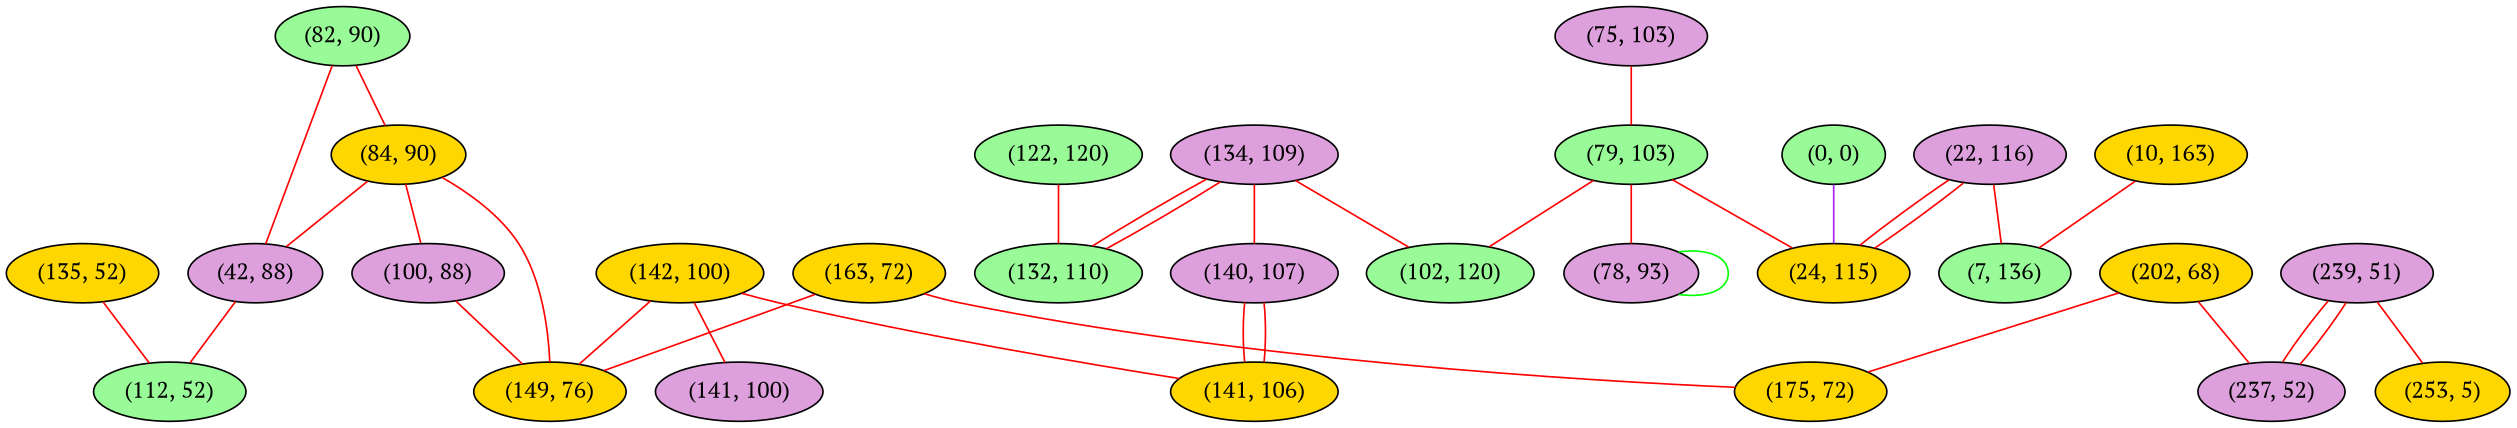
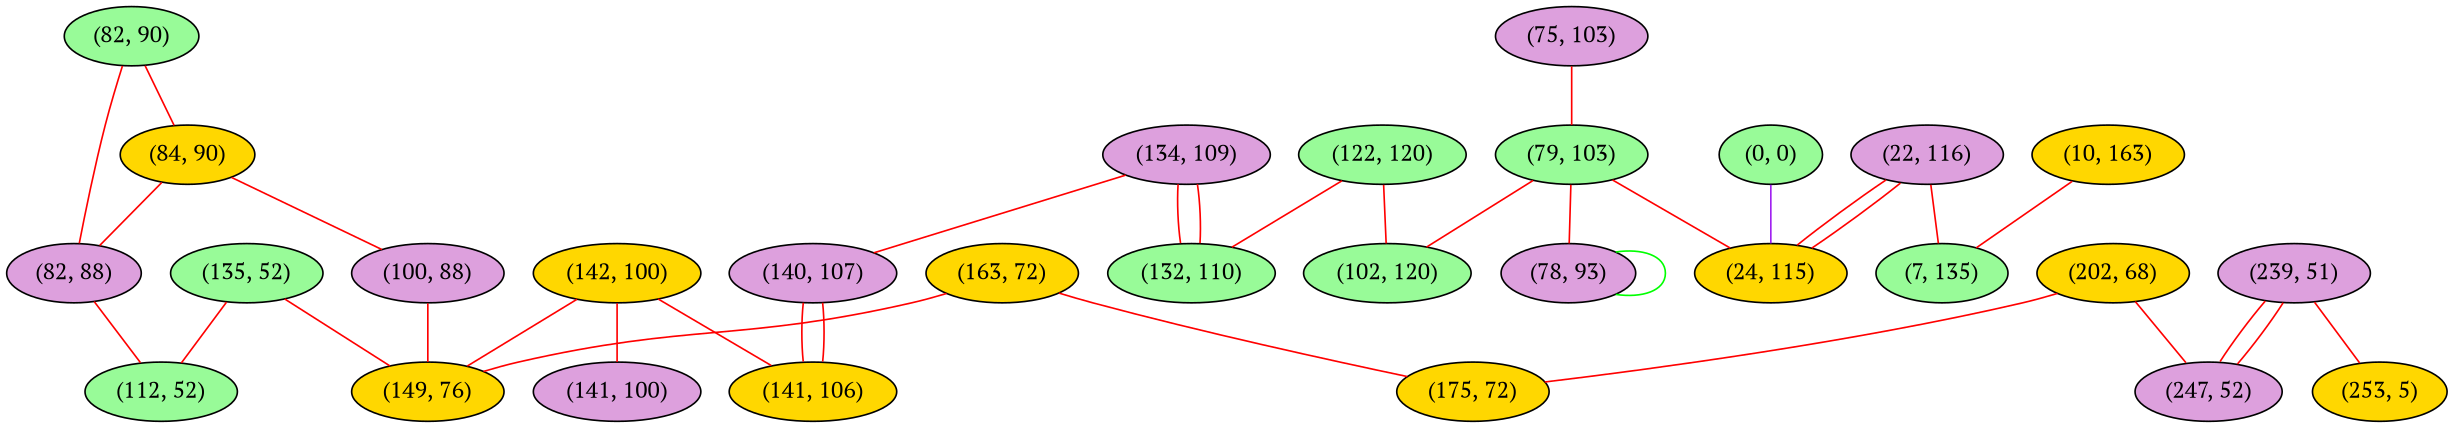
(1352, 214) -> (1385, 214)
(524, 253) -> (337, 332)
(83, 273) -> (247, 273)
(255, 273) -> (74, 273)
(2005, 273) -> (1942, 273)
(2271, 392) -> (2209, 392)
